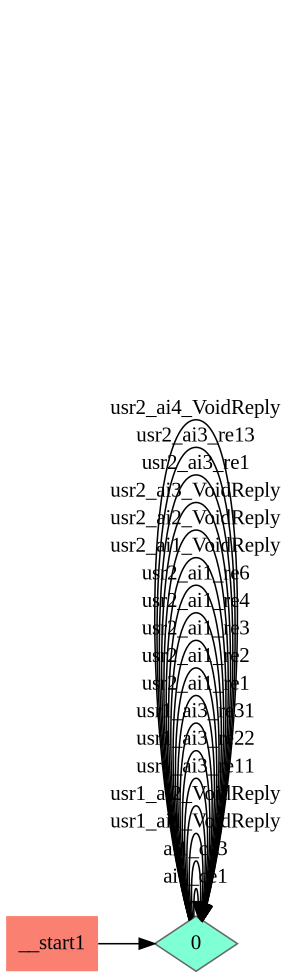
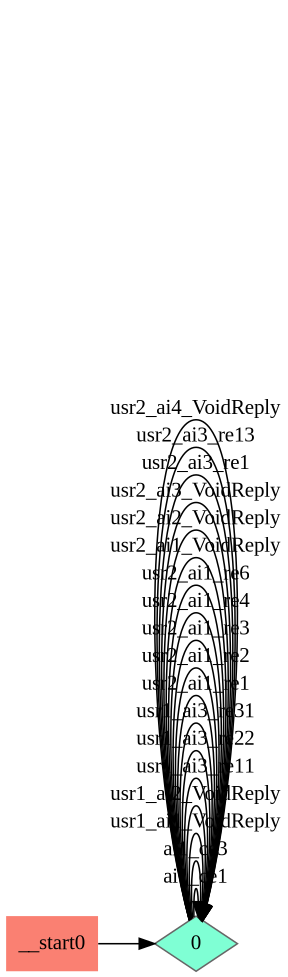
(52, 944) -> (52, 944)
